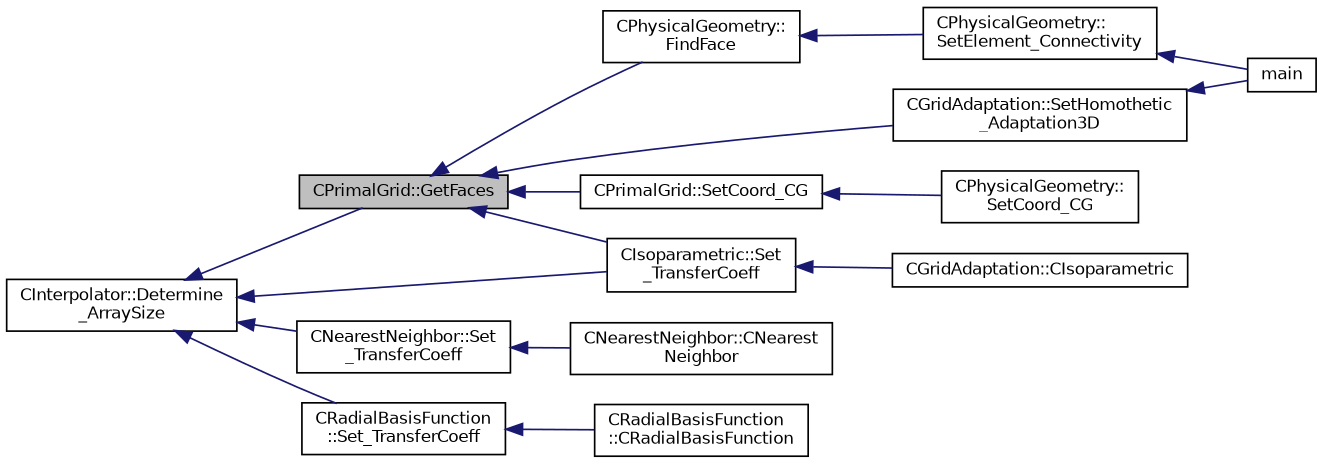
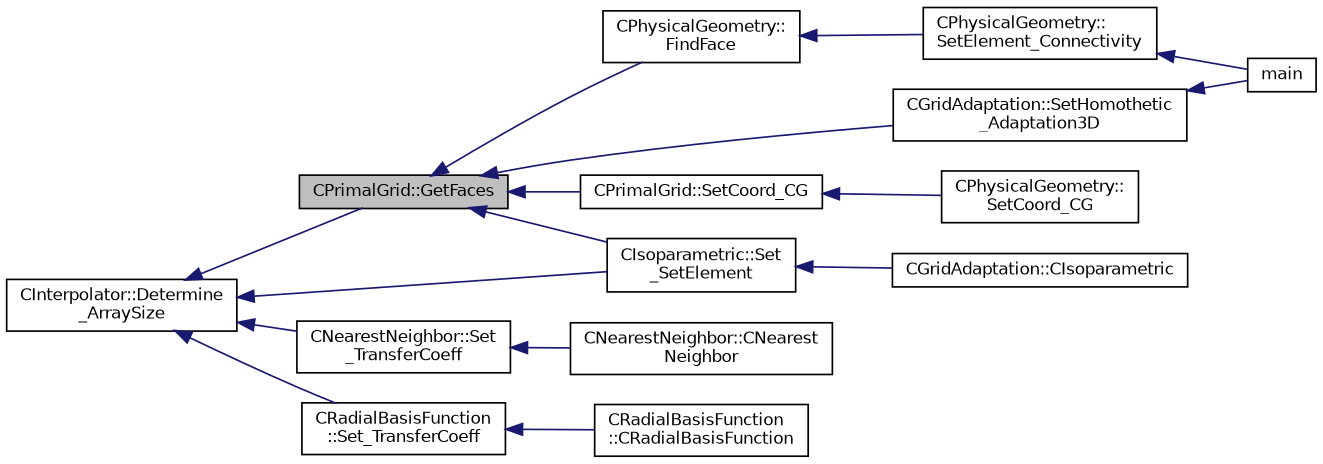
(701, 265) -> (701, 265)
